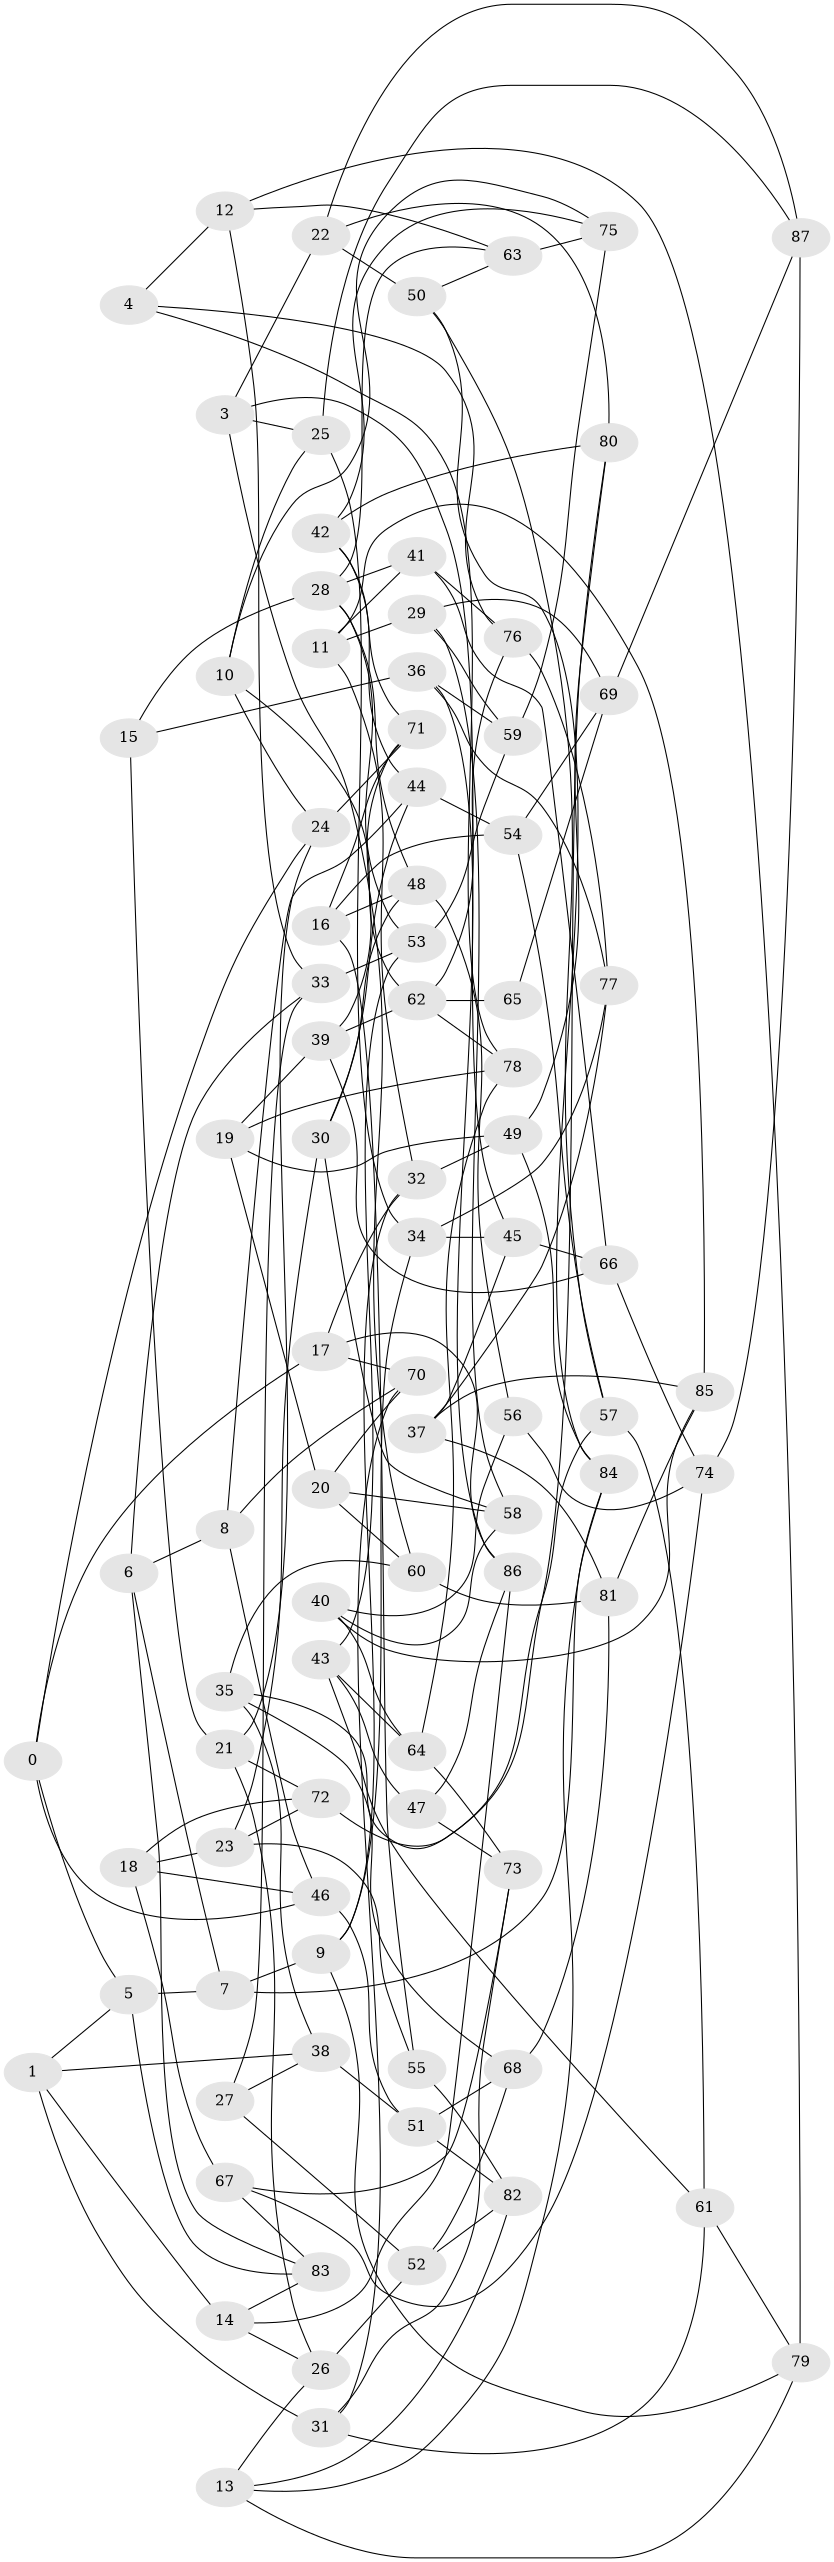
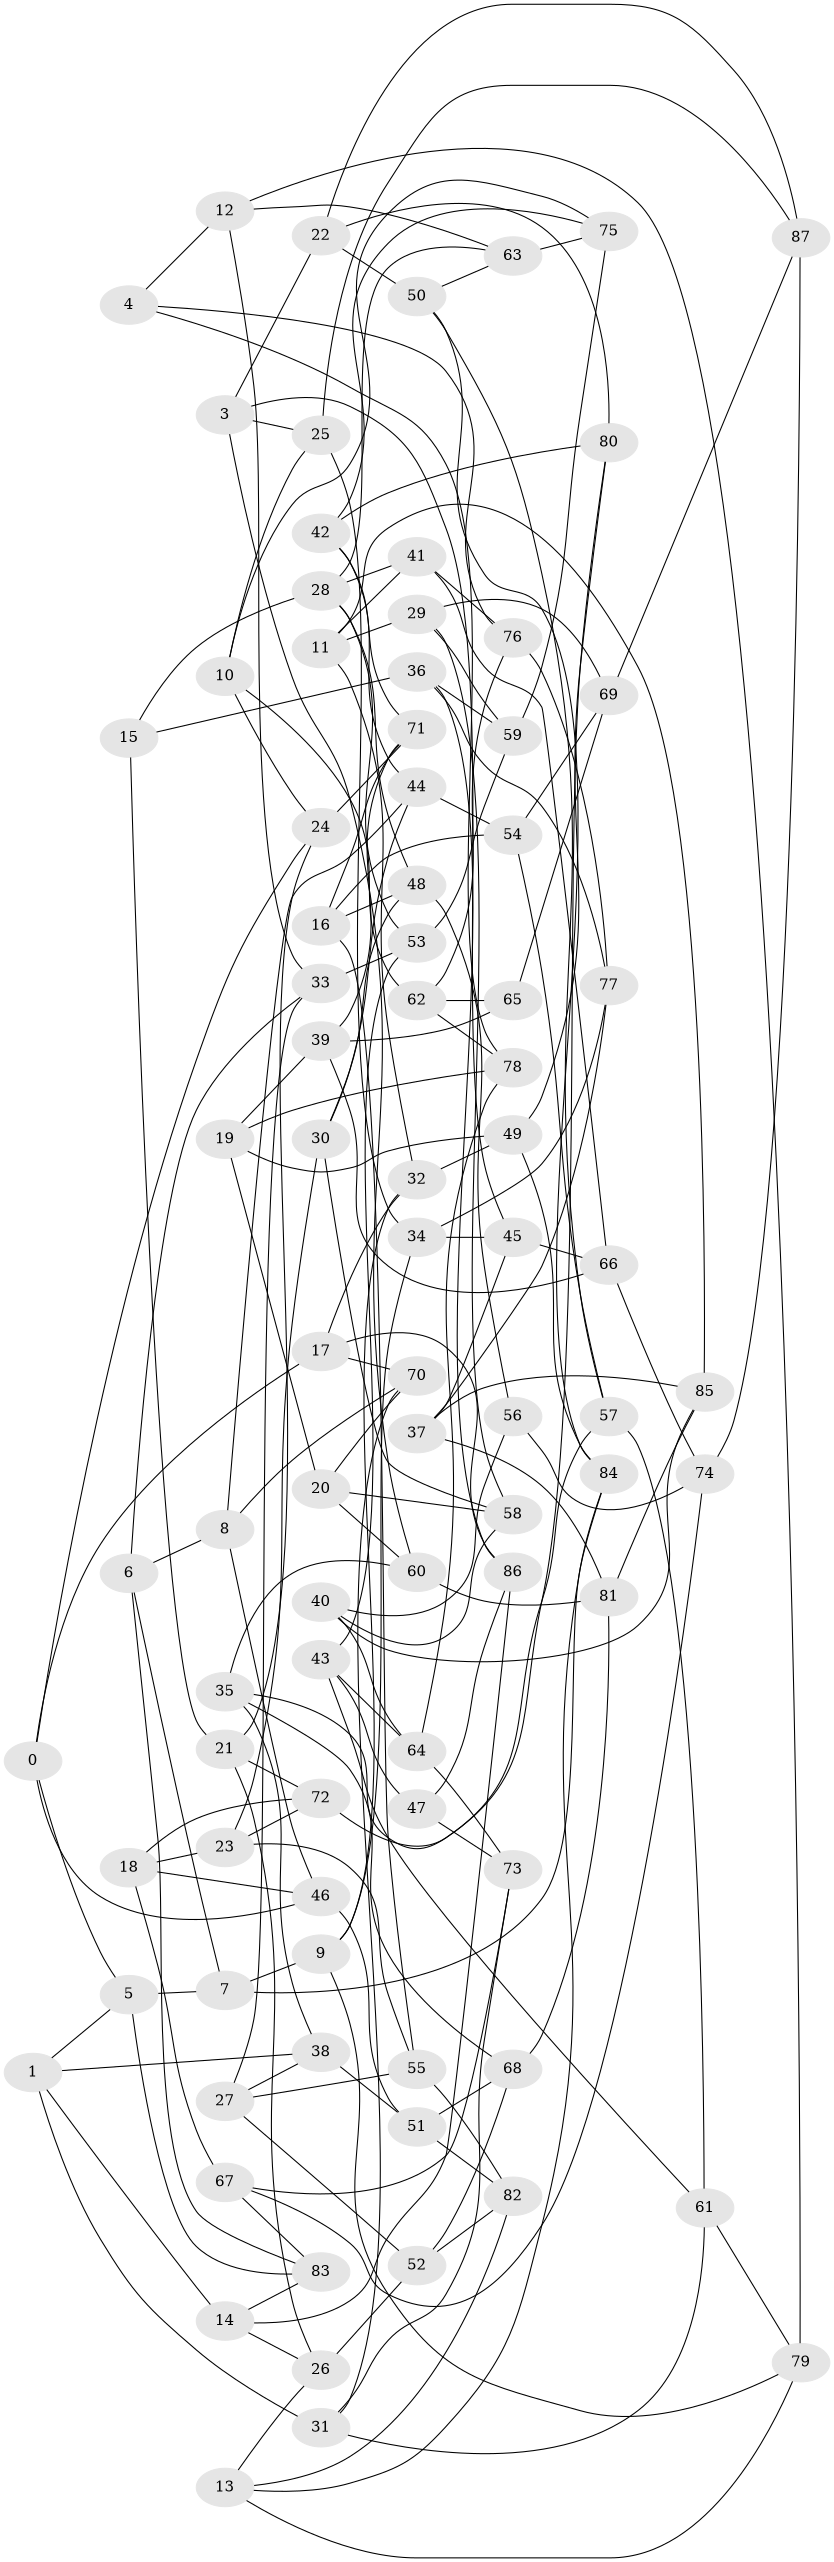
(369, 1021) -> (422, 1034)
none -> (321, 2086)
